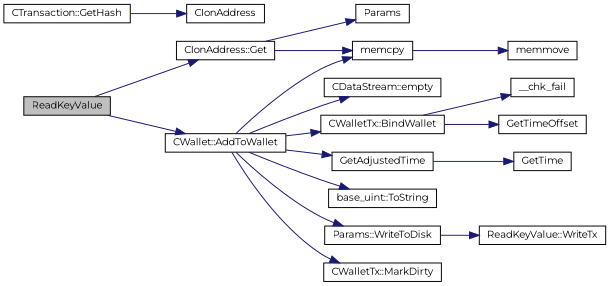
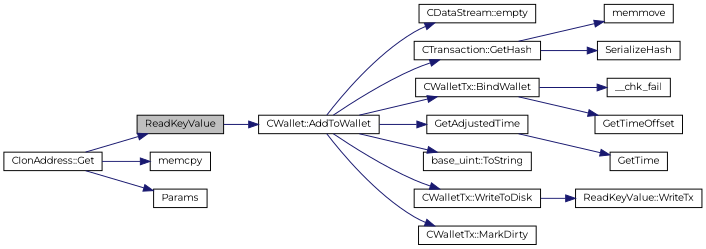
(226, 14) -> (639, 51)
(455, 51) -> (556, 32)
(142, 80) -> (112, 144)
(286, 91) -> (380, 86)
(383, 235) -> (477, 198)
